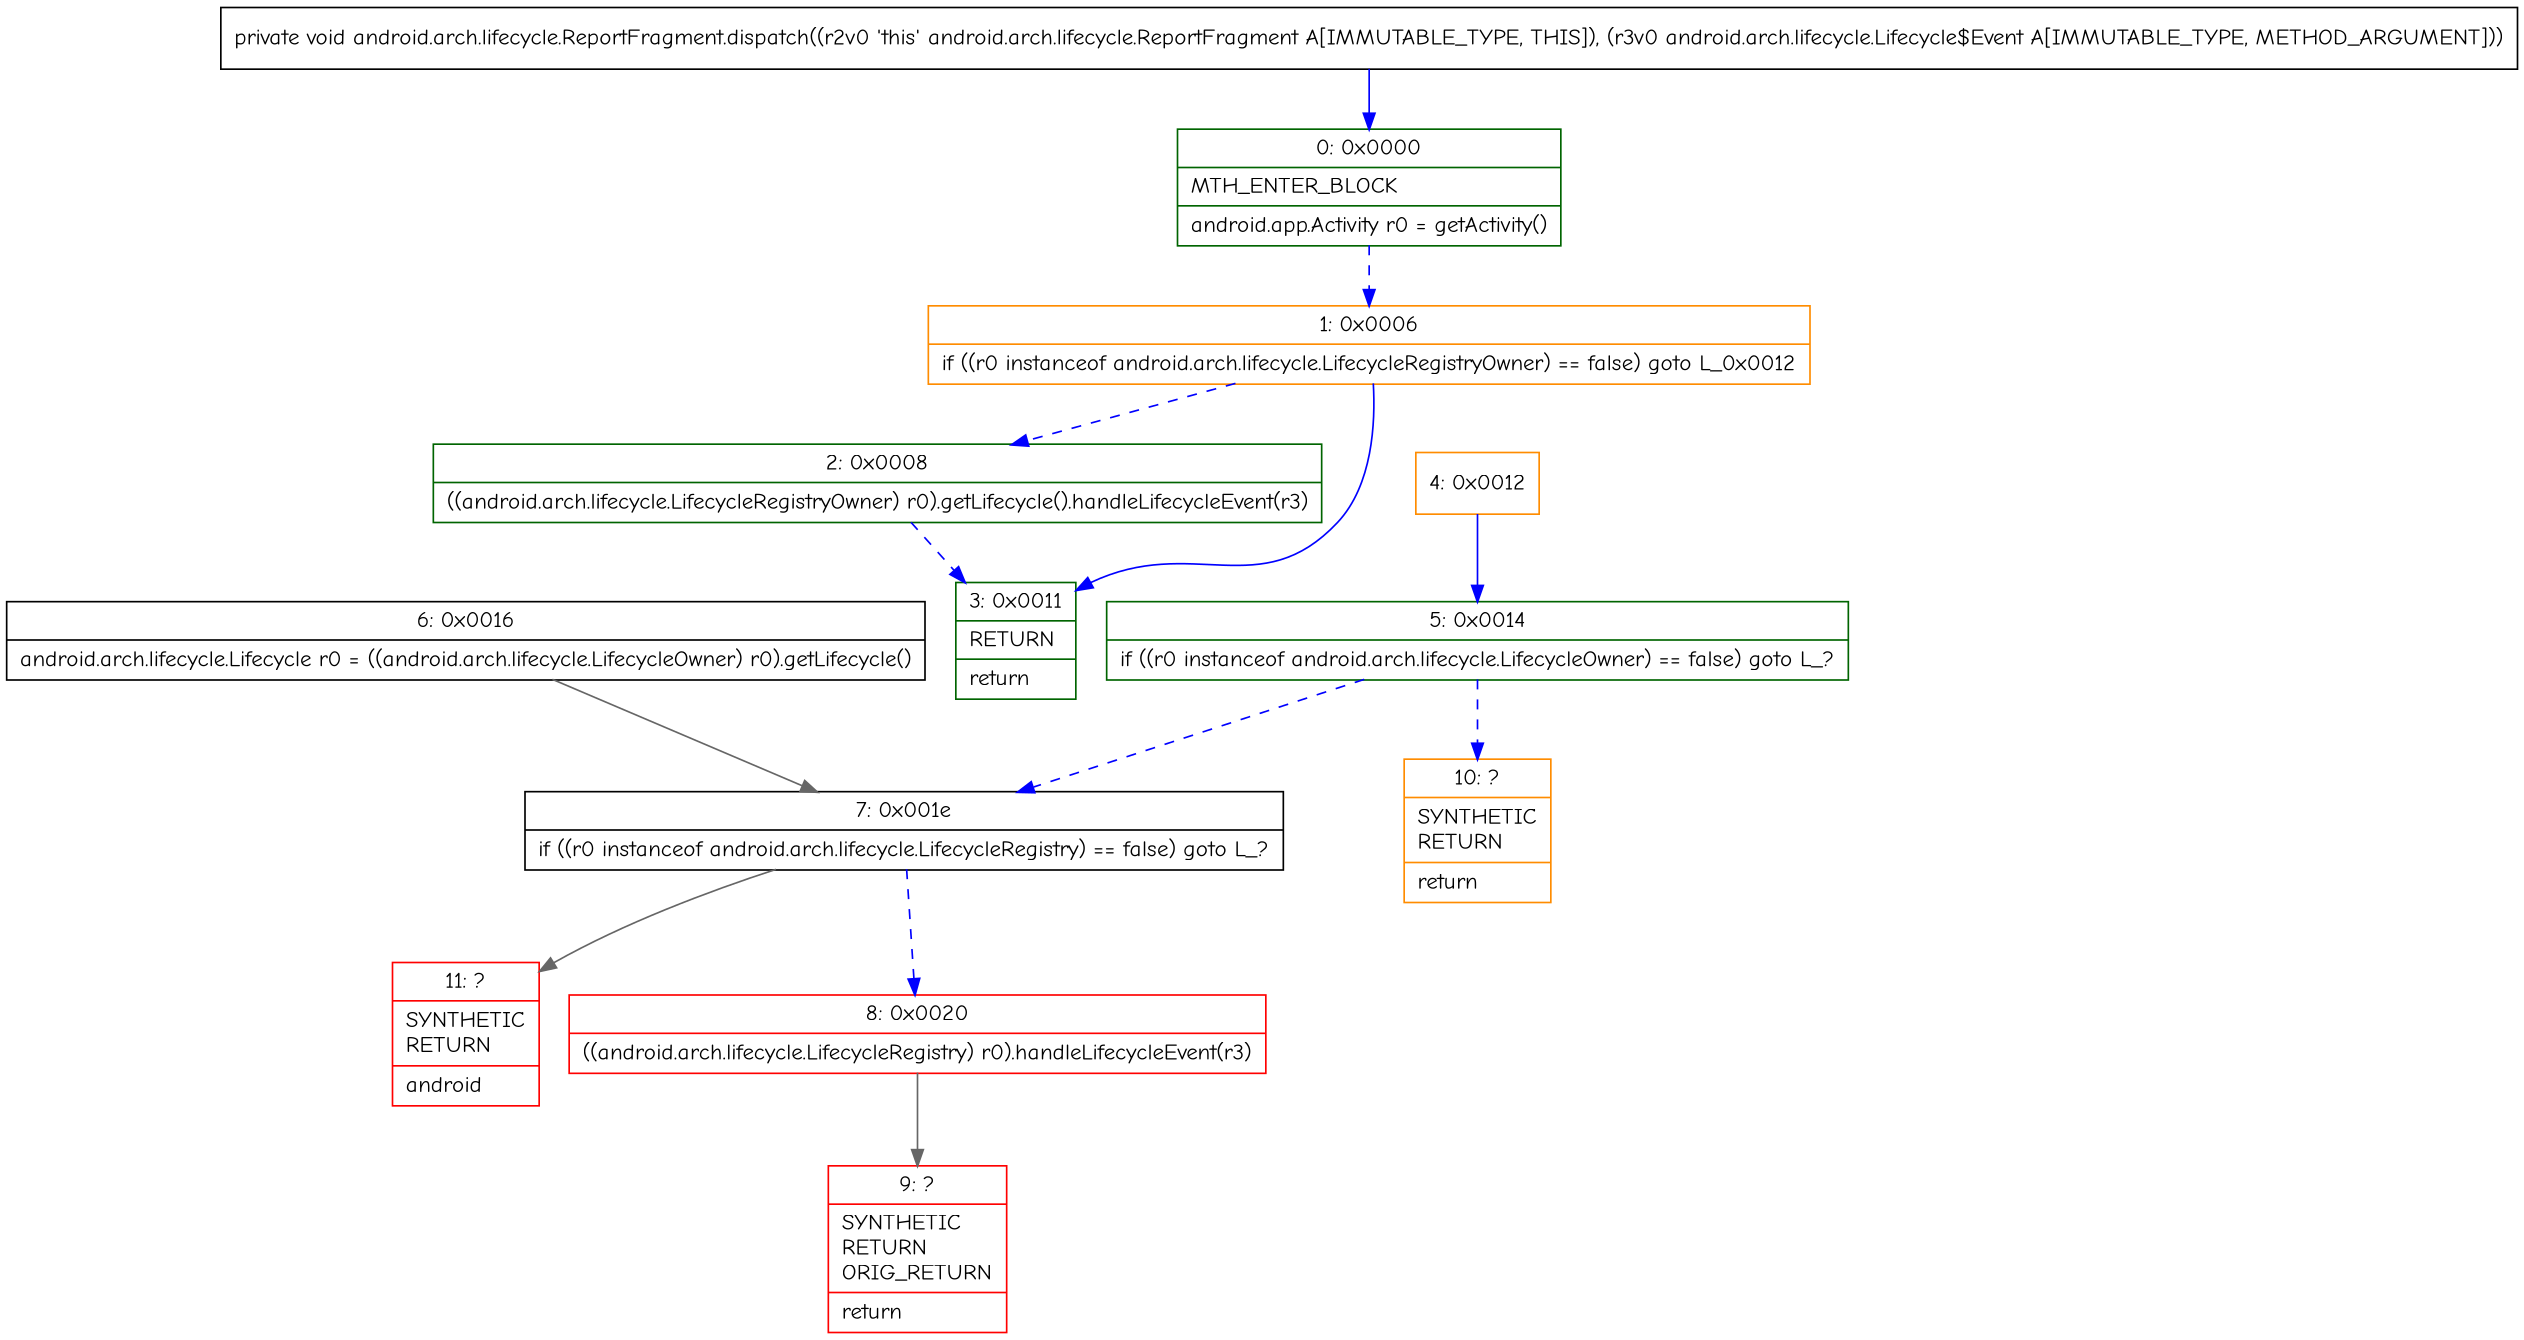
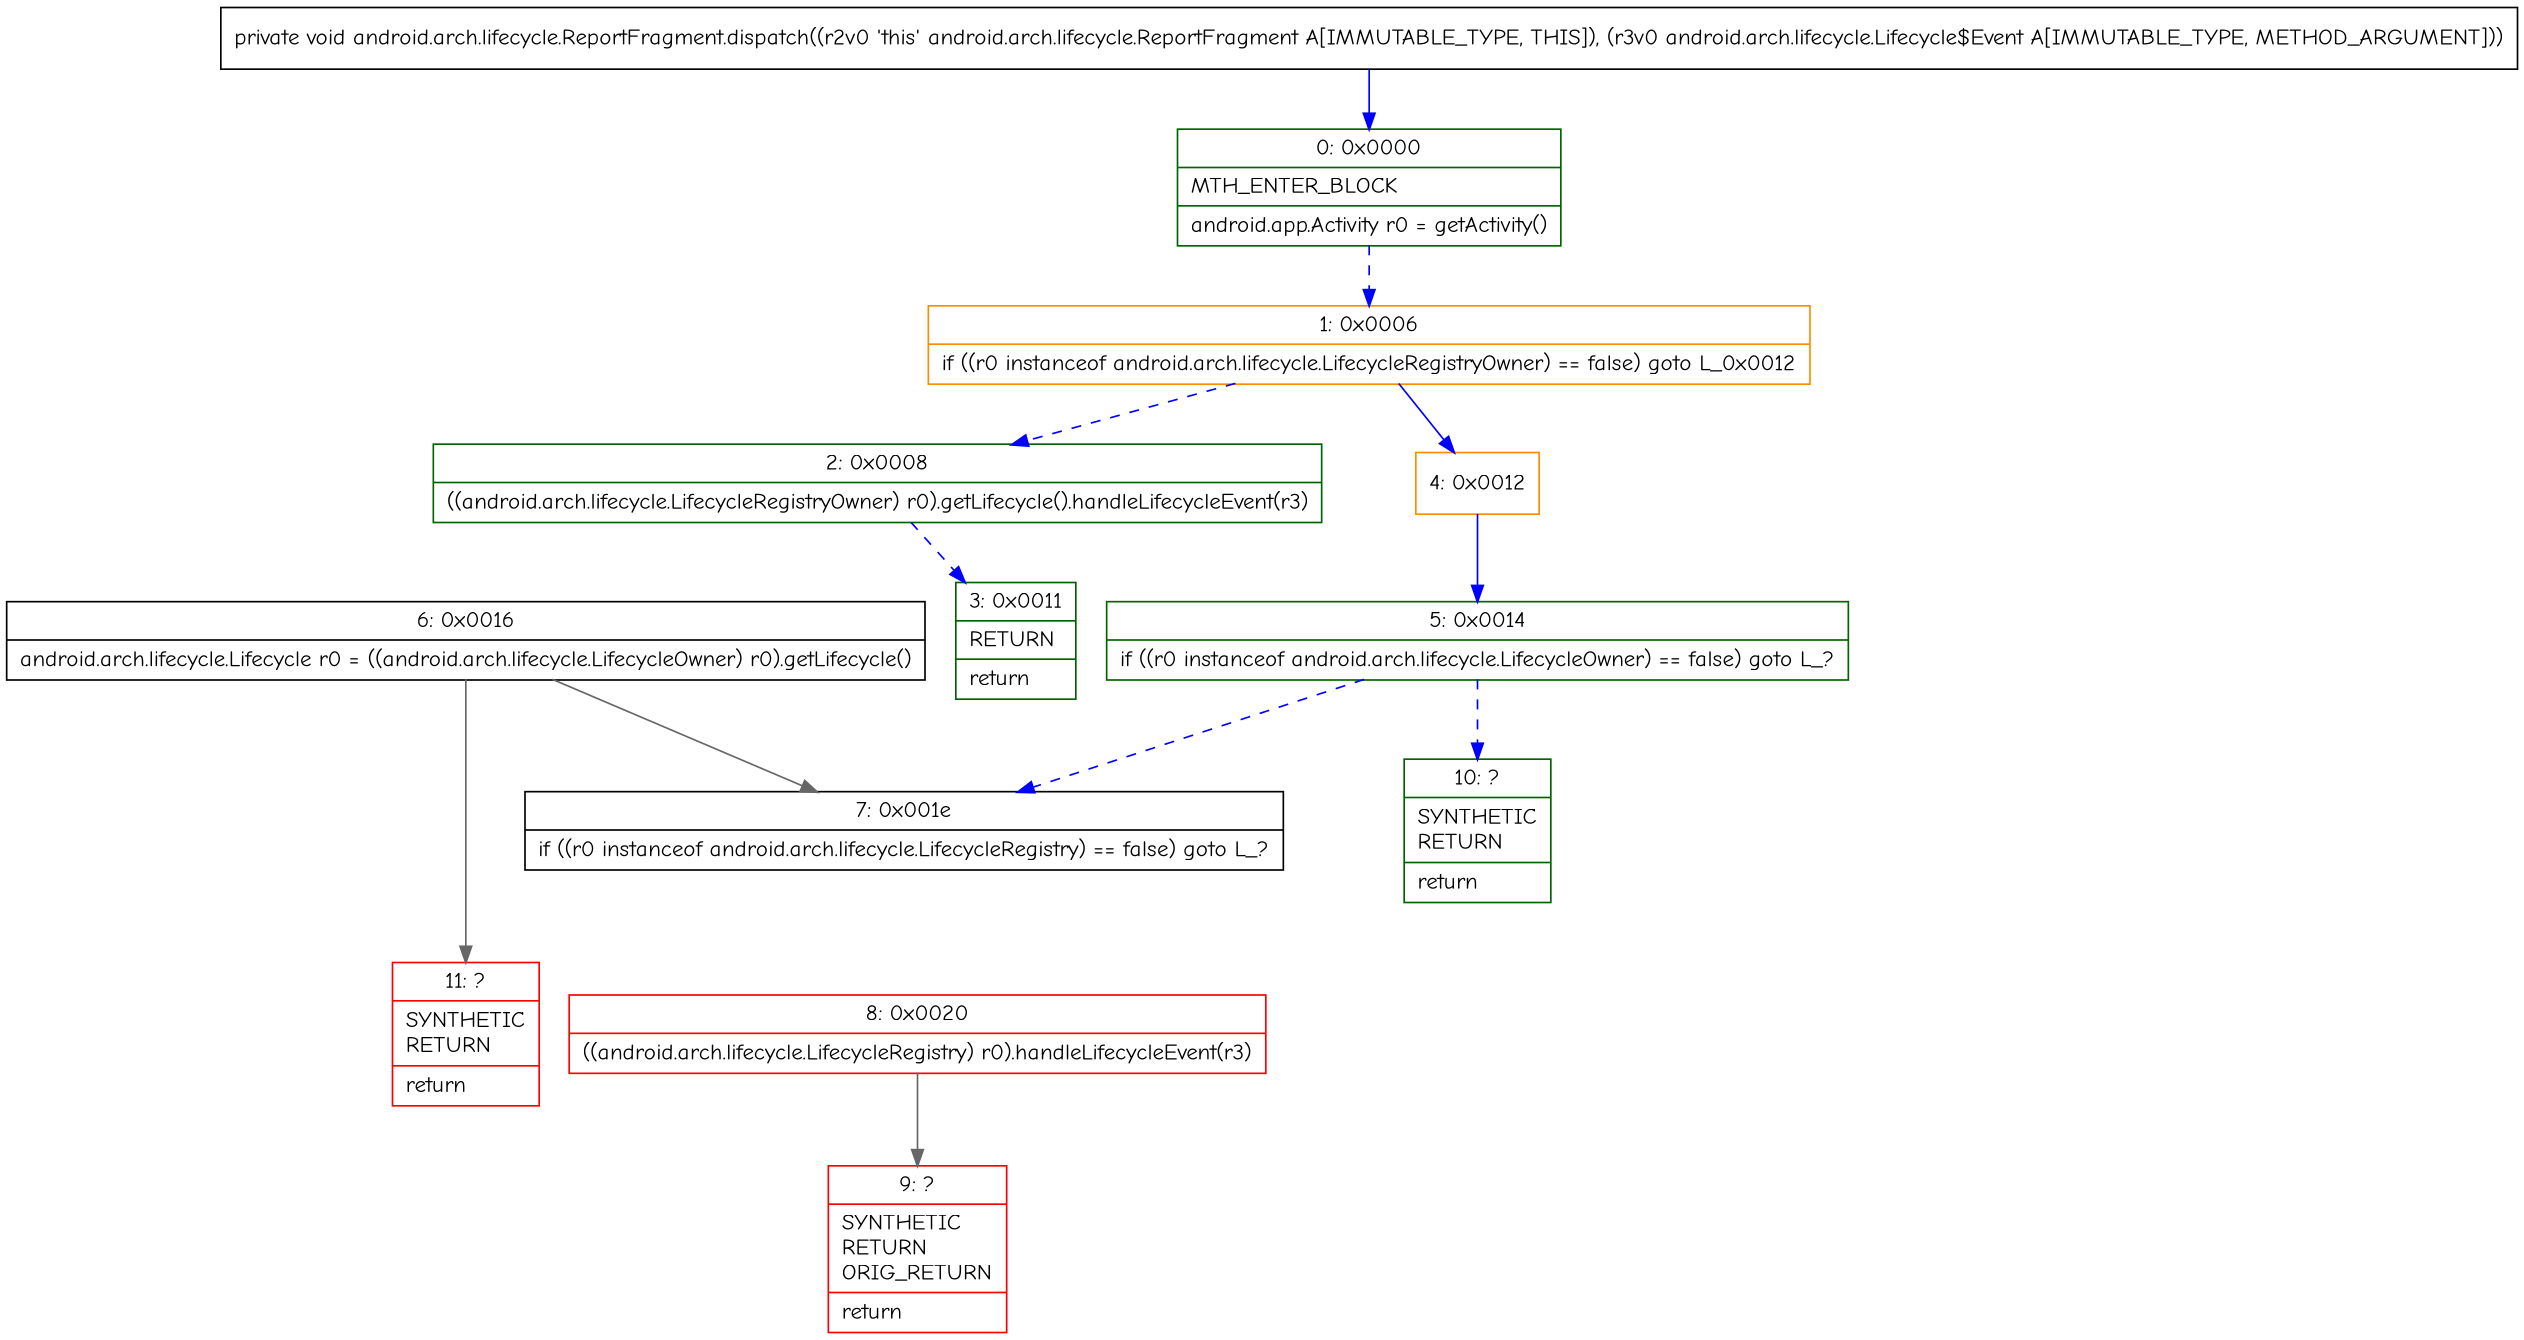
(1291, 555) -> (1421, 412)
(1478, 831) -> (1478, 831)
(663, 911) -> (466, 813)
(910, 924) -> none
(444, 1085) -> (437, 1085)
